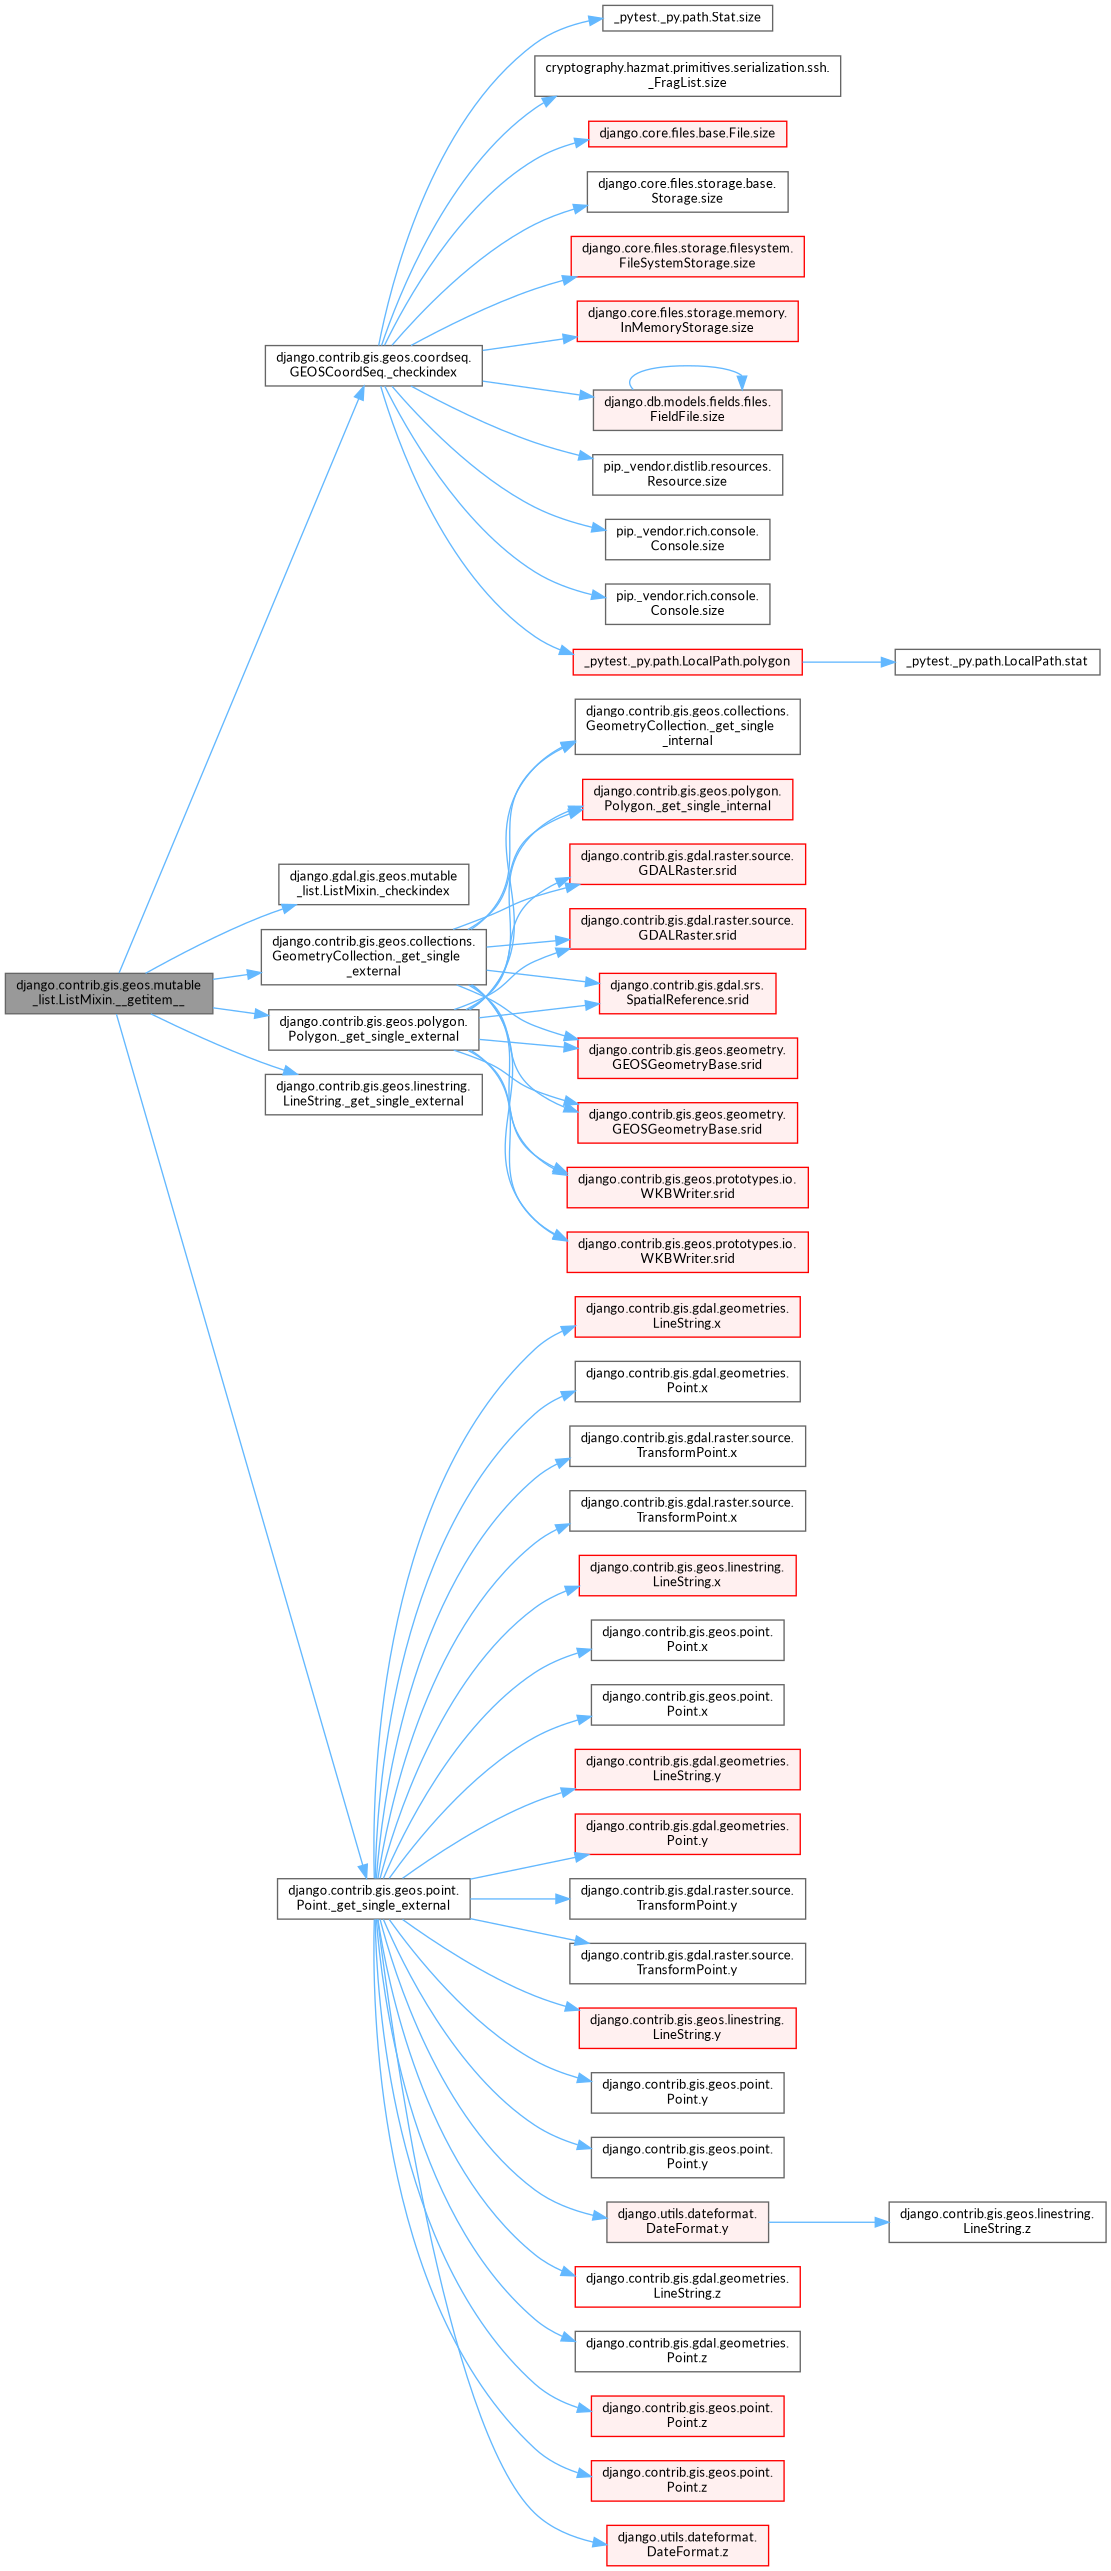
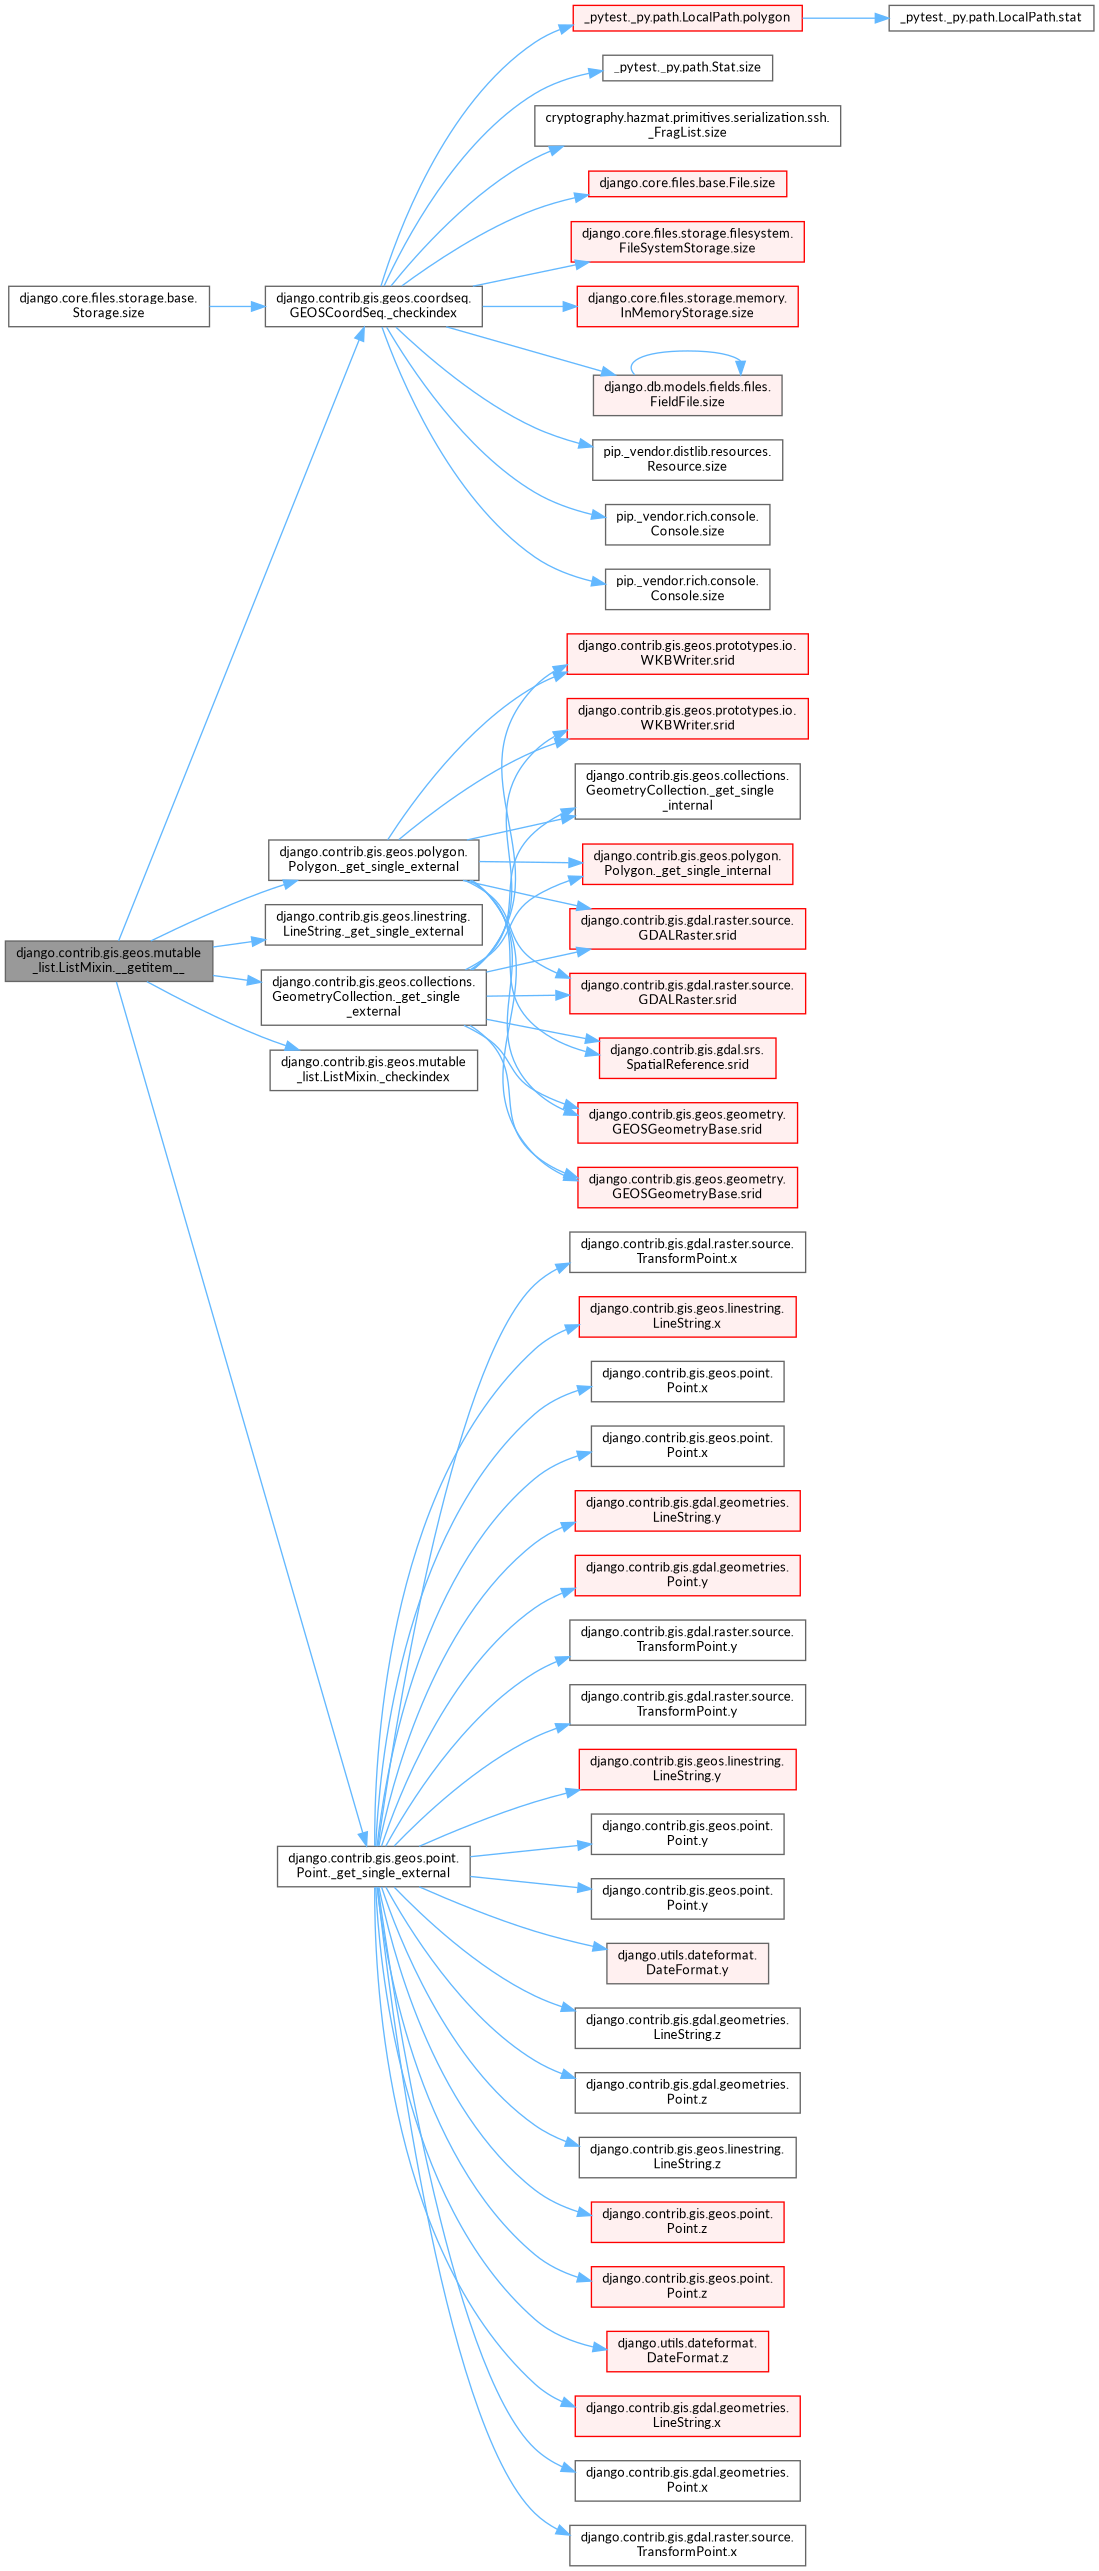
(474, 265) -> (230, 306)
(374, 884) -> (374, 1070)
(822, 2222) -> (450, 2033)
(688, 2287) -> (688, 2028)
